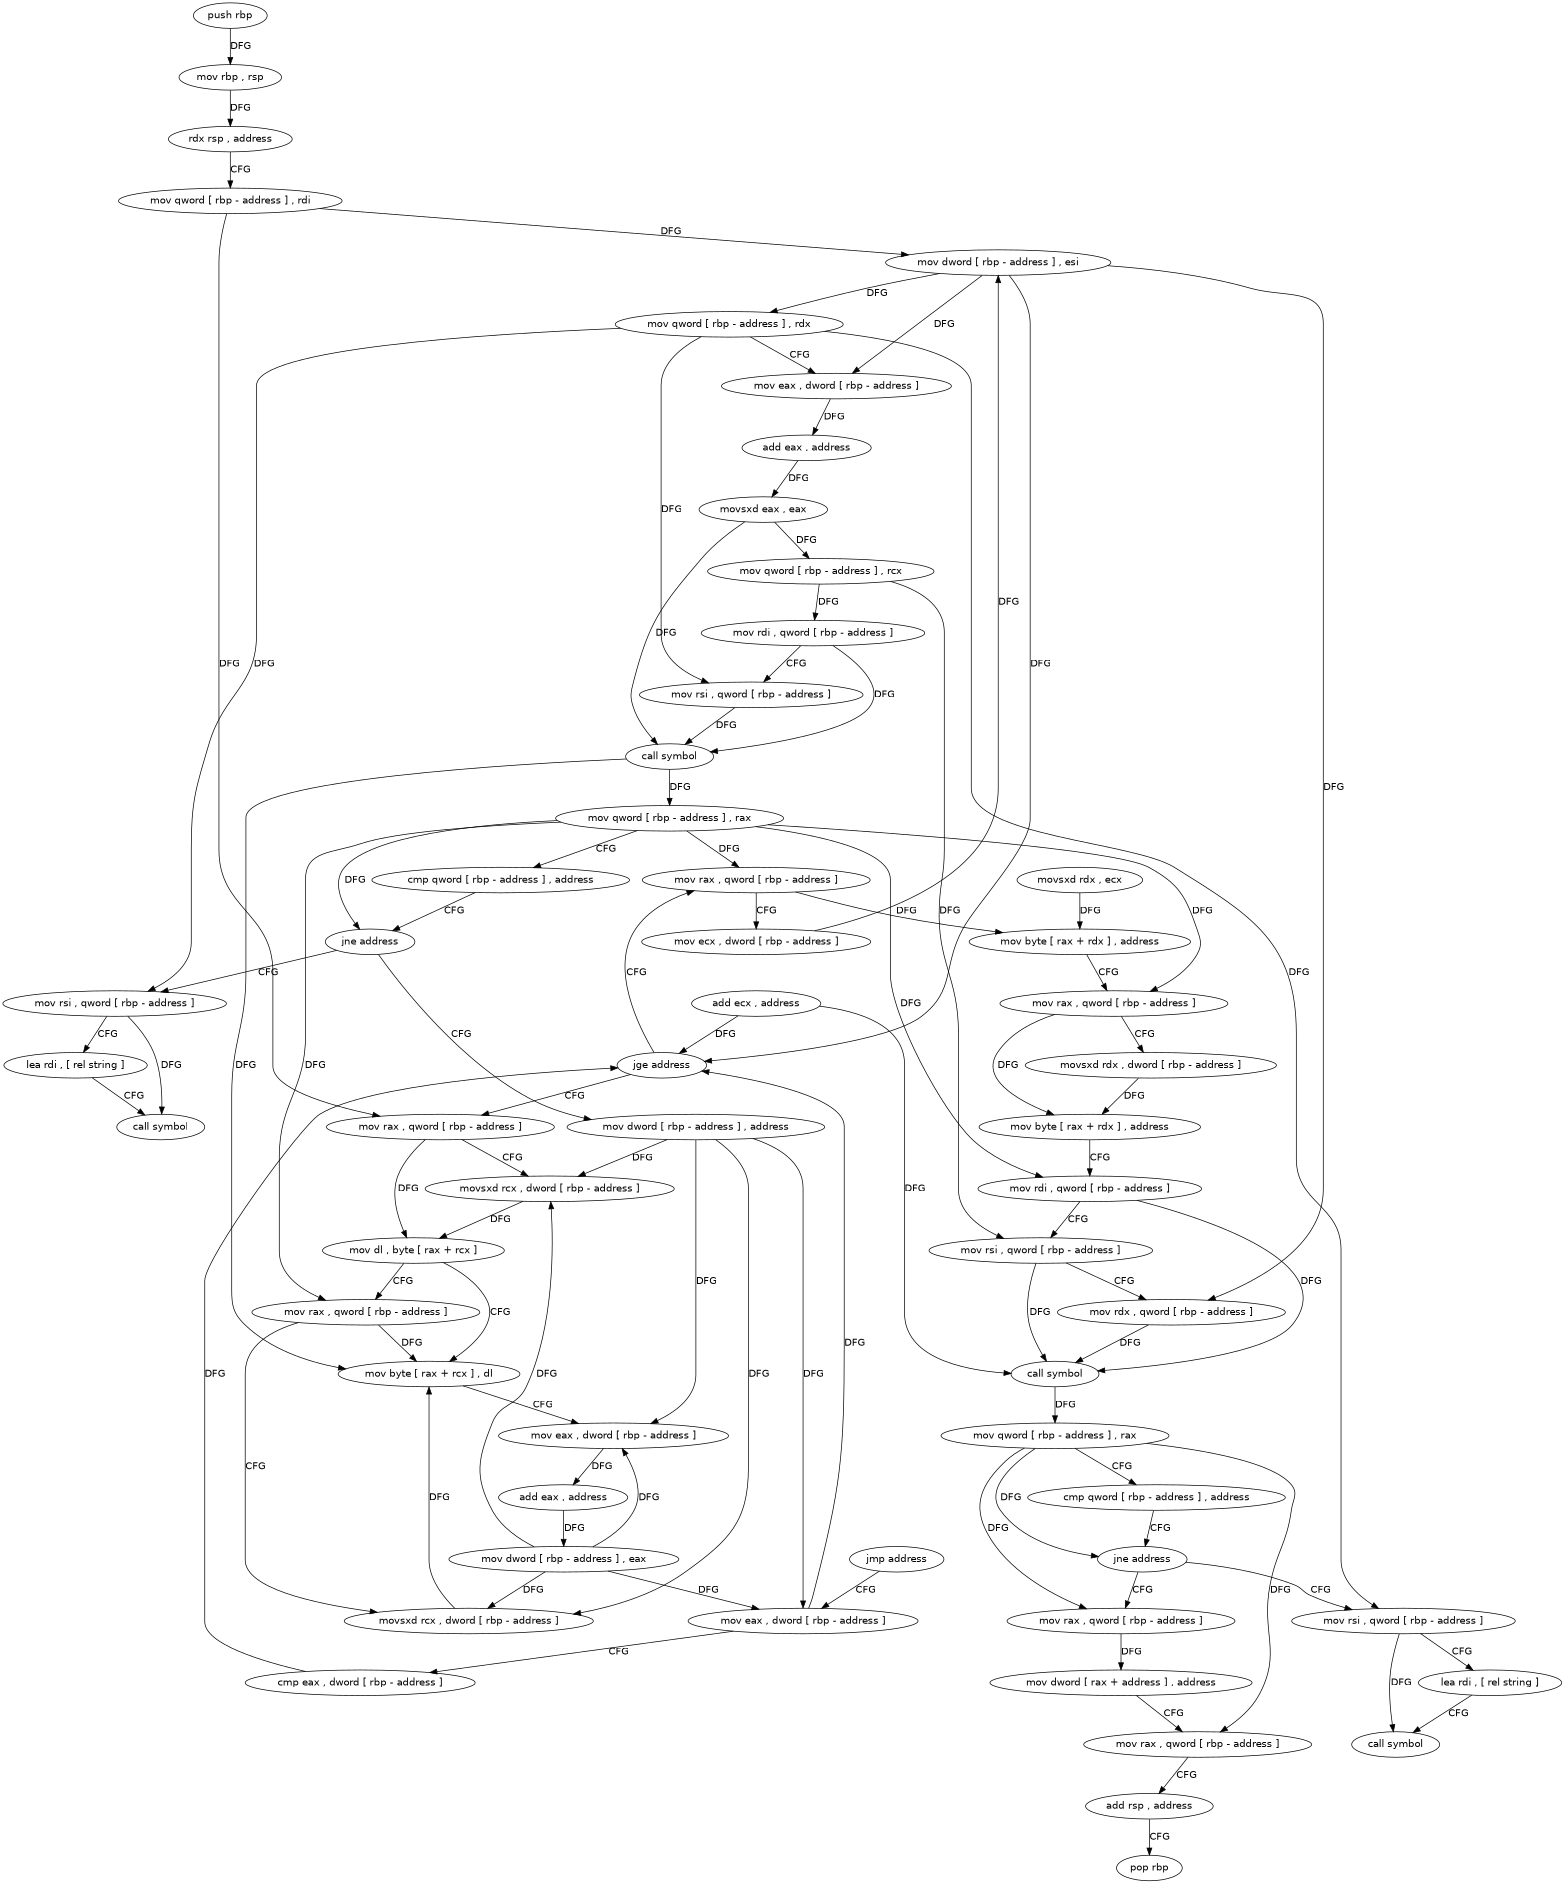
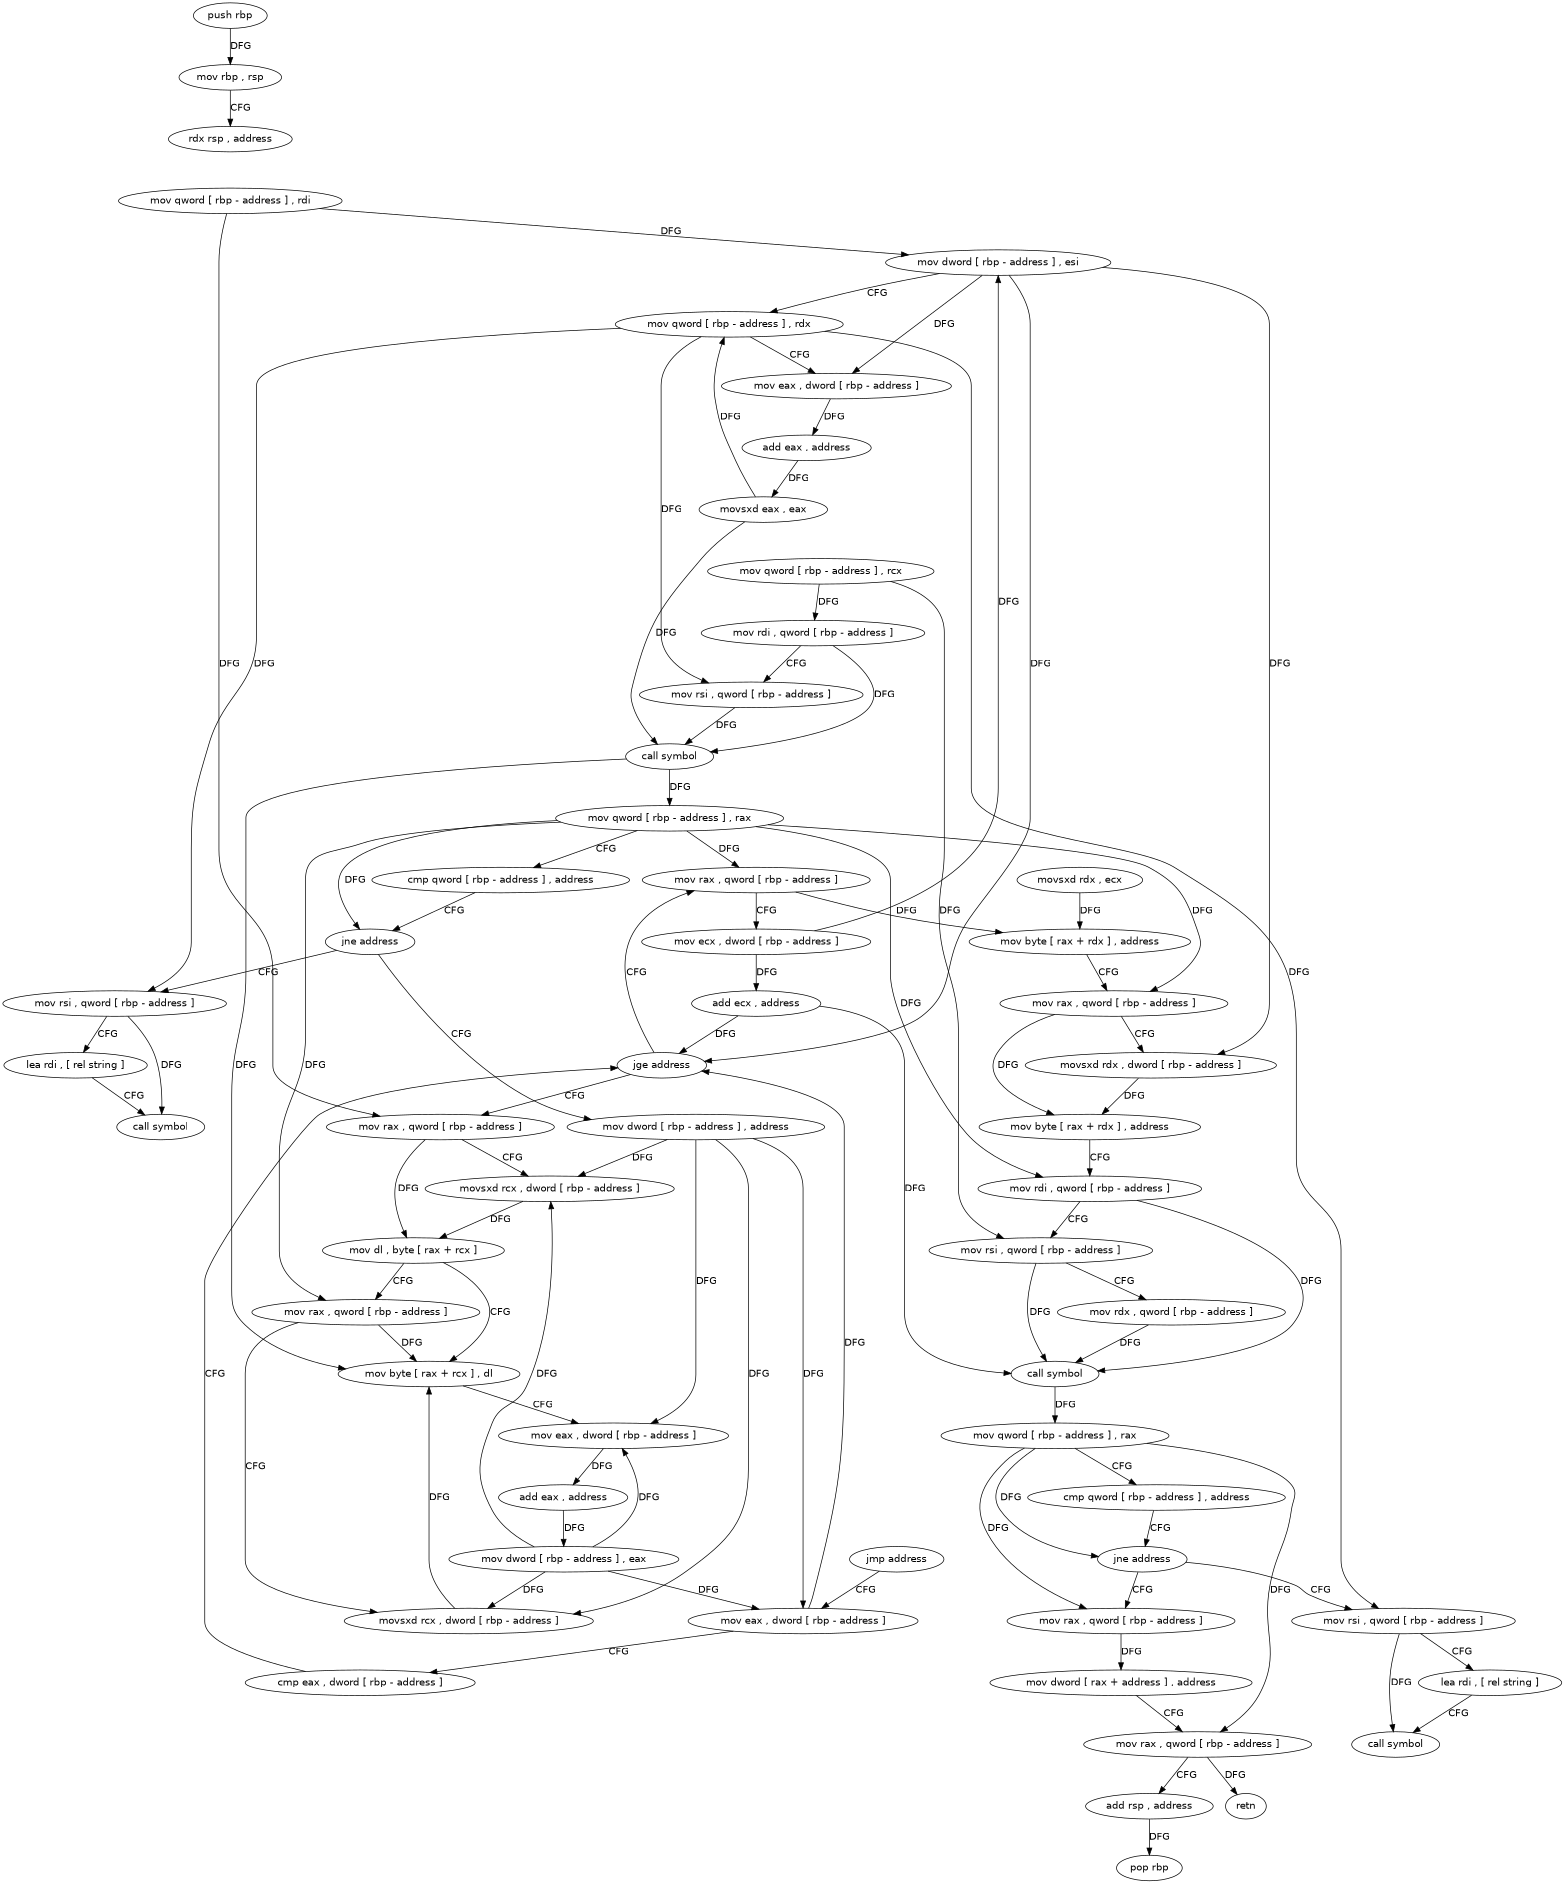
(241, 108) -> (241, 108)
(230, 166) -> none
(877, 293) -> (877, 293)
(789, 538) -> (720, 424)
(1323, 720) -> (1269, 607)
none -> (756, 969)
(215, 1374) -> (215, 1374)
none -> (1246, 1806)
(1160, 1837) -> (1160, 1837)
